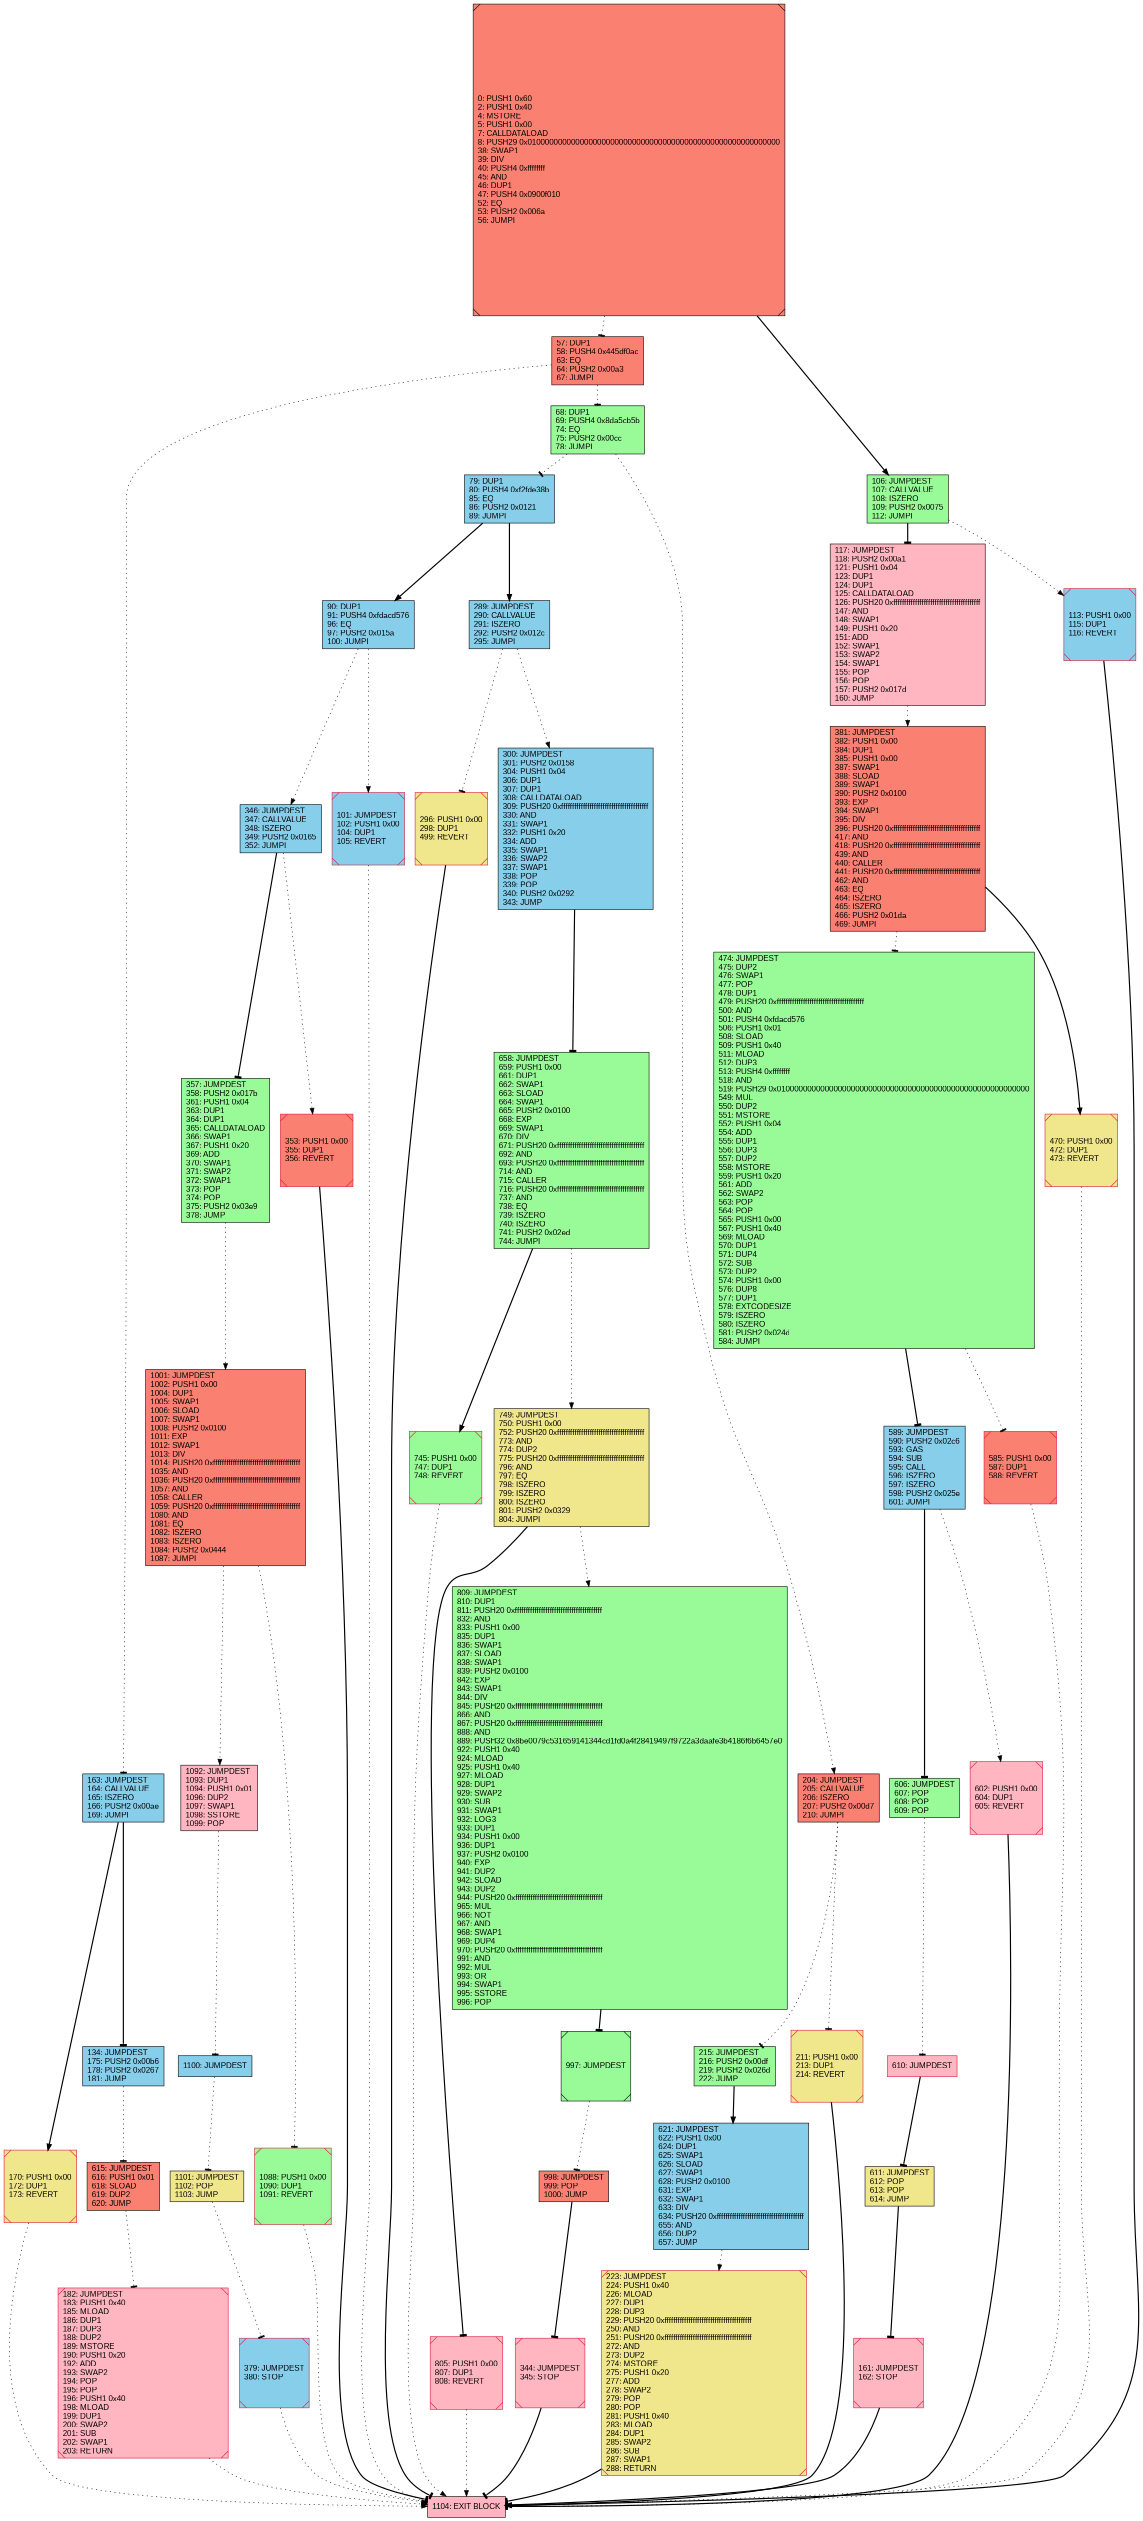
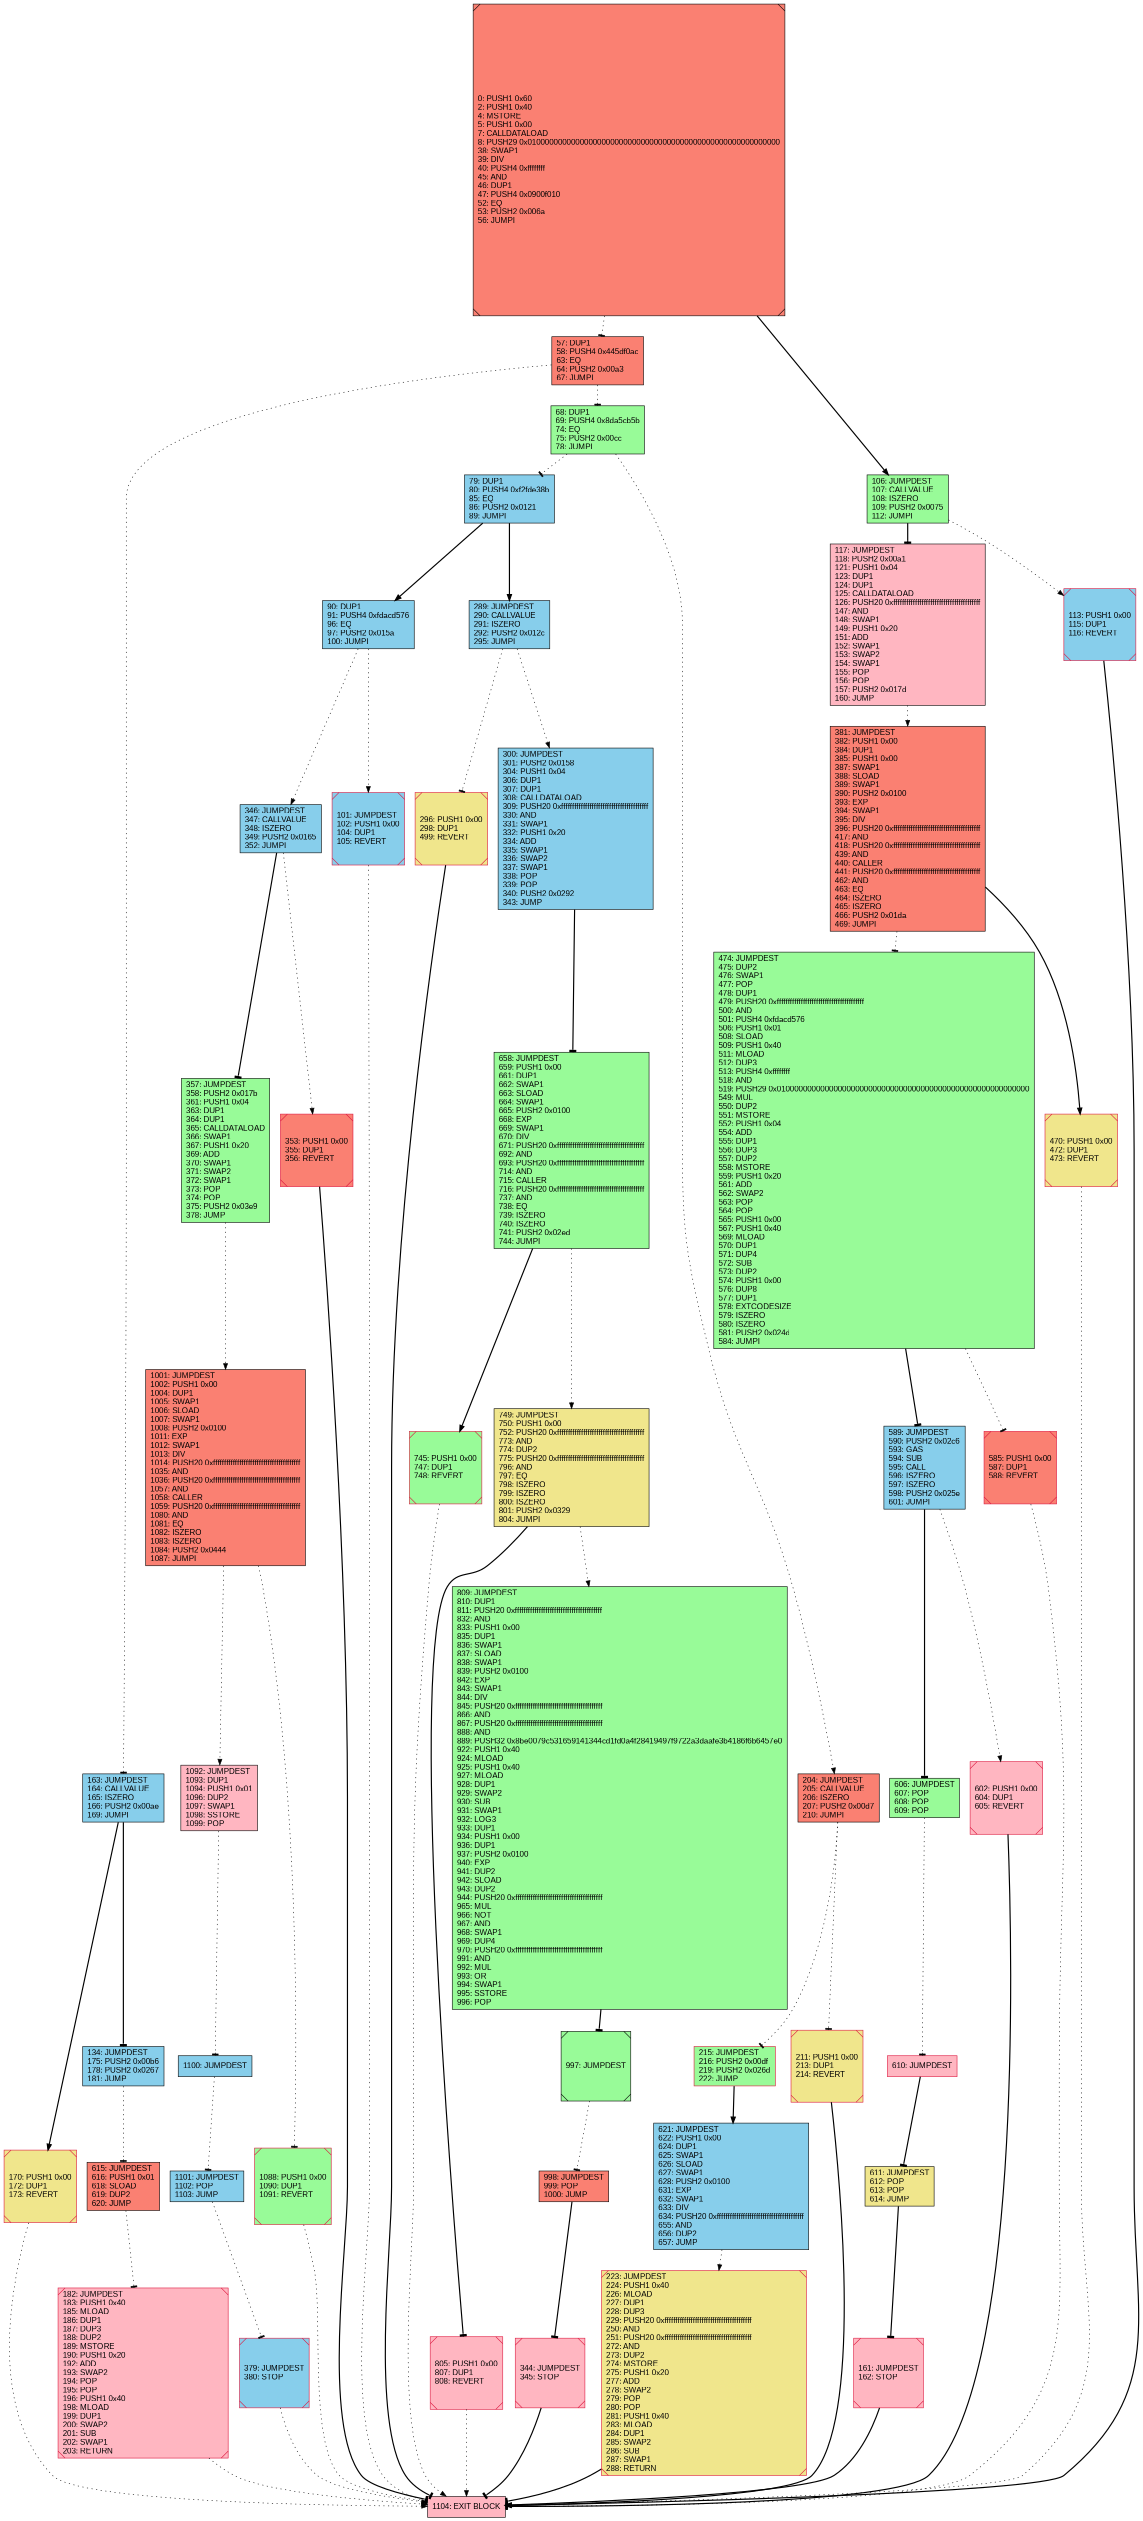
(735, 2066) -> (735, 2066)
(207, 2186) -> (207, 2186)
